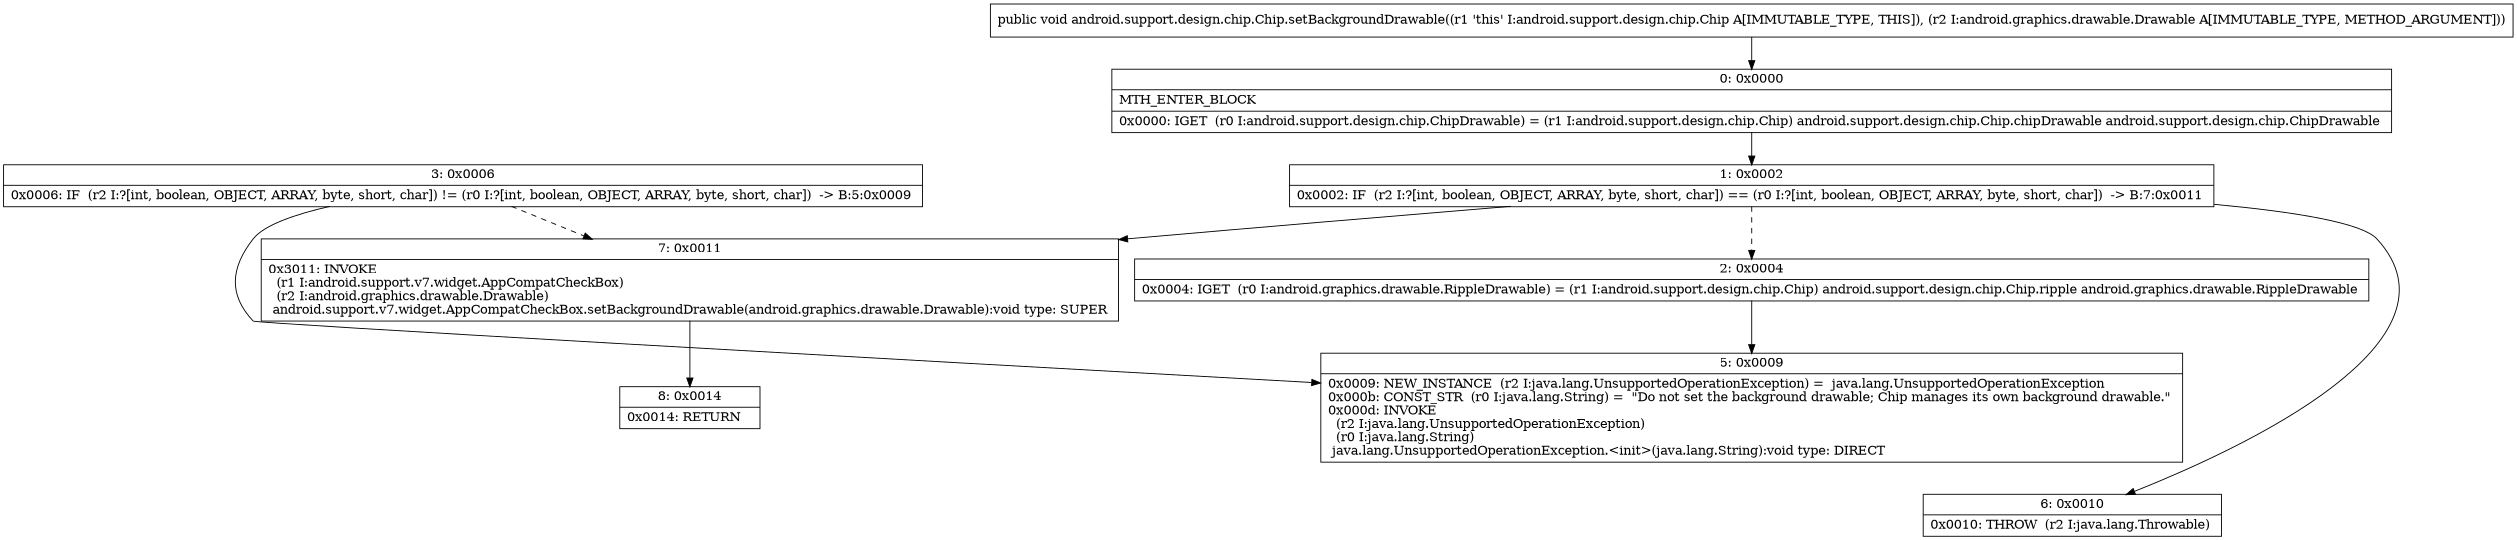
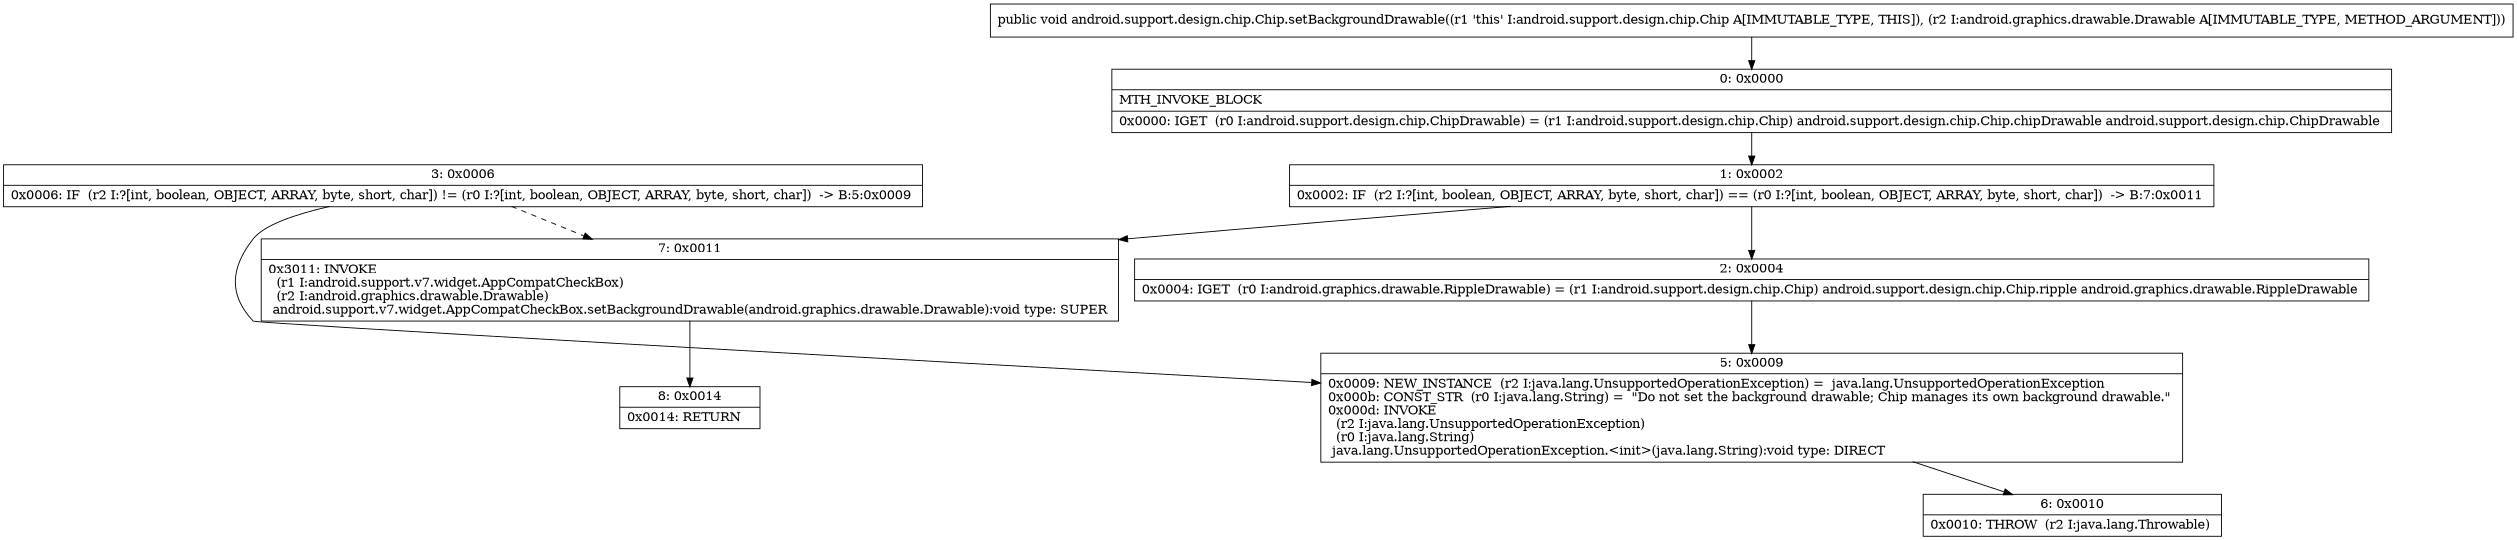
(1188, 100) -> (1190, 100)
(1752, 228) -> (1752, 228)
(2375, 345) -> (1958, 477)
